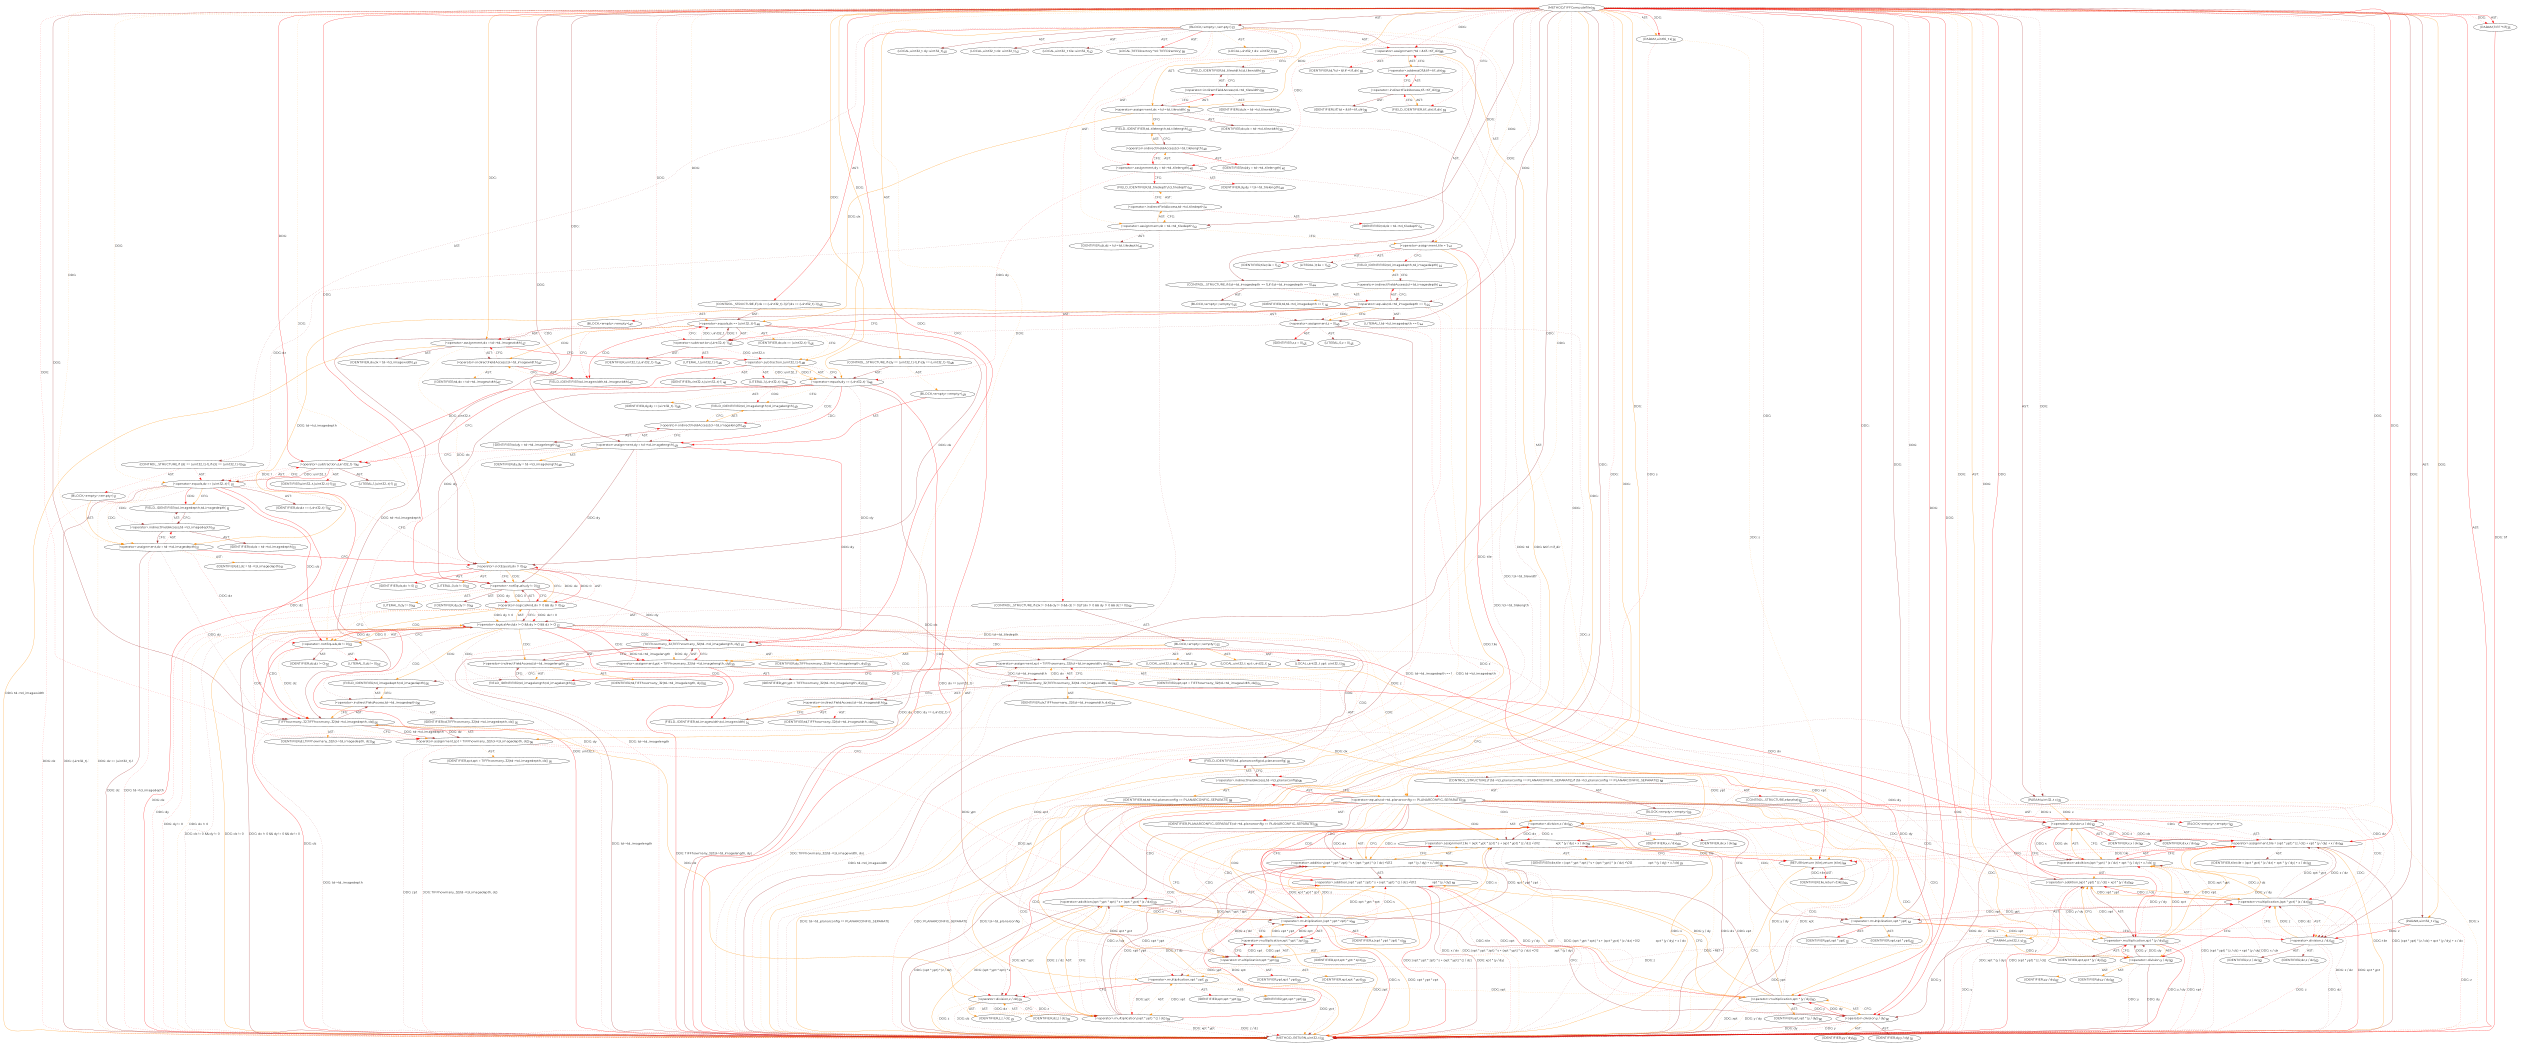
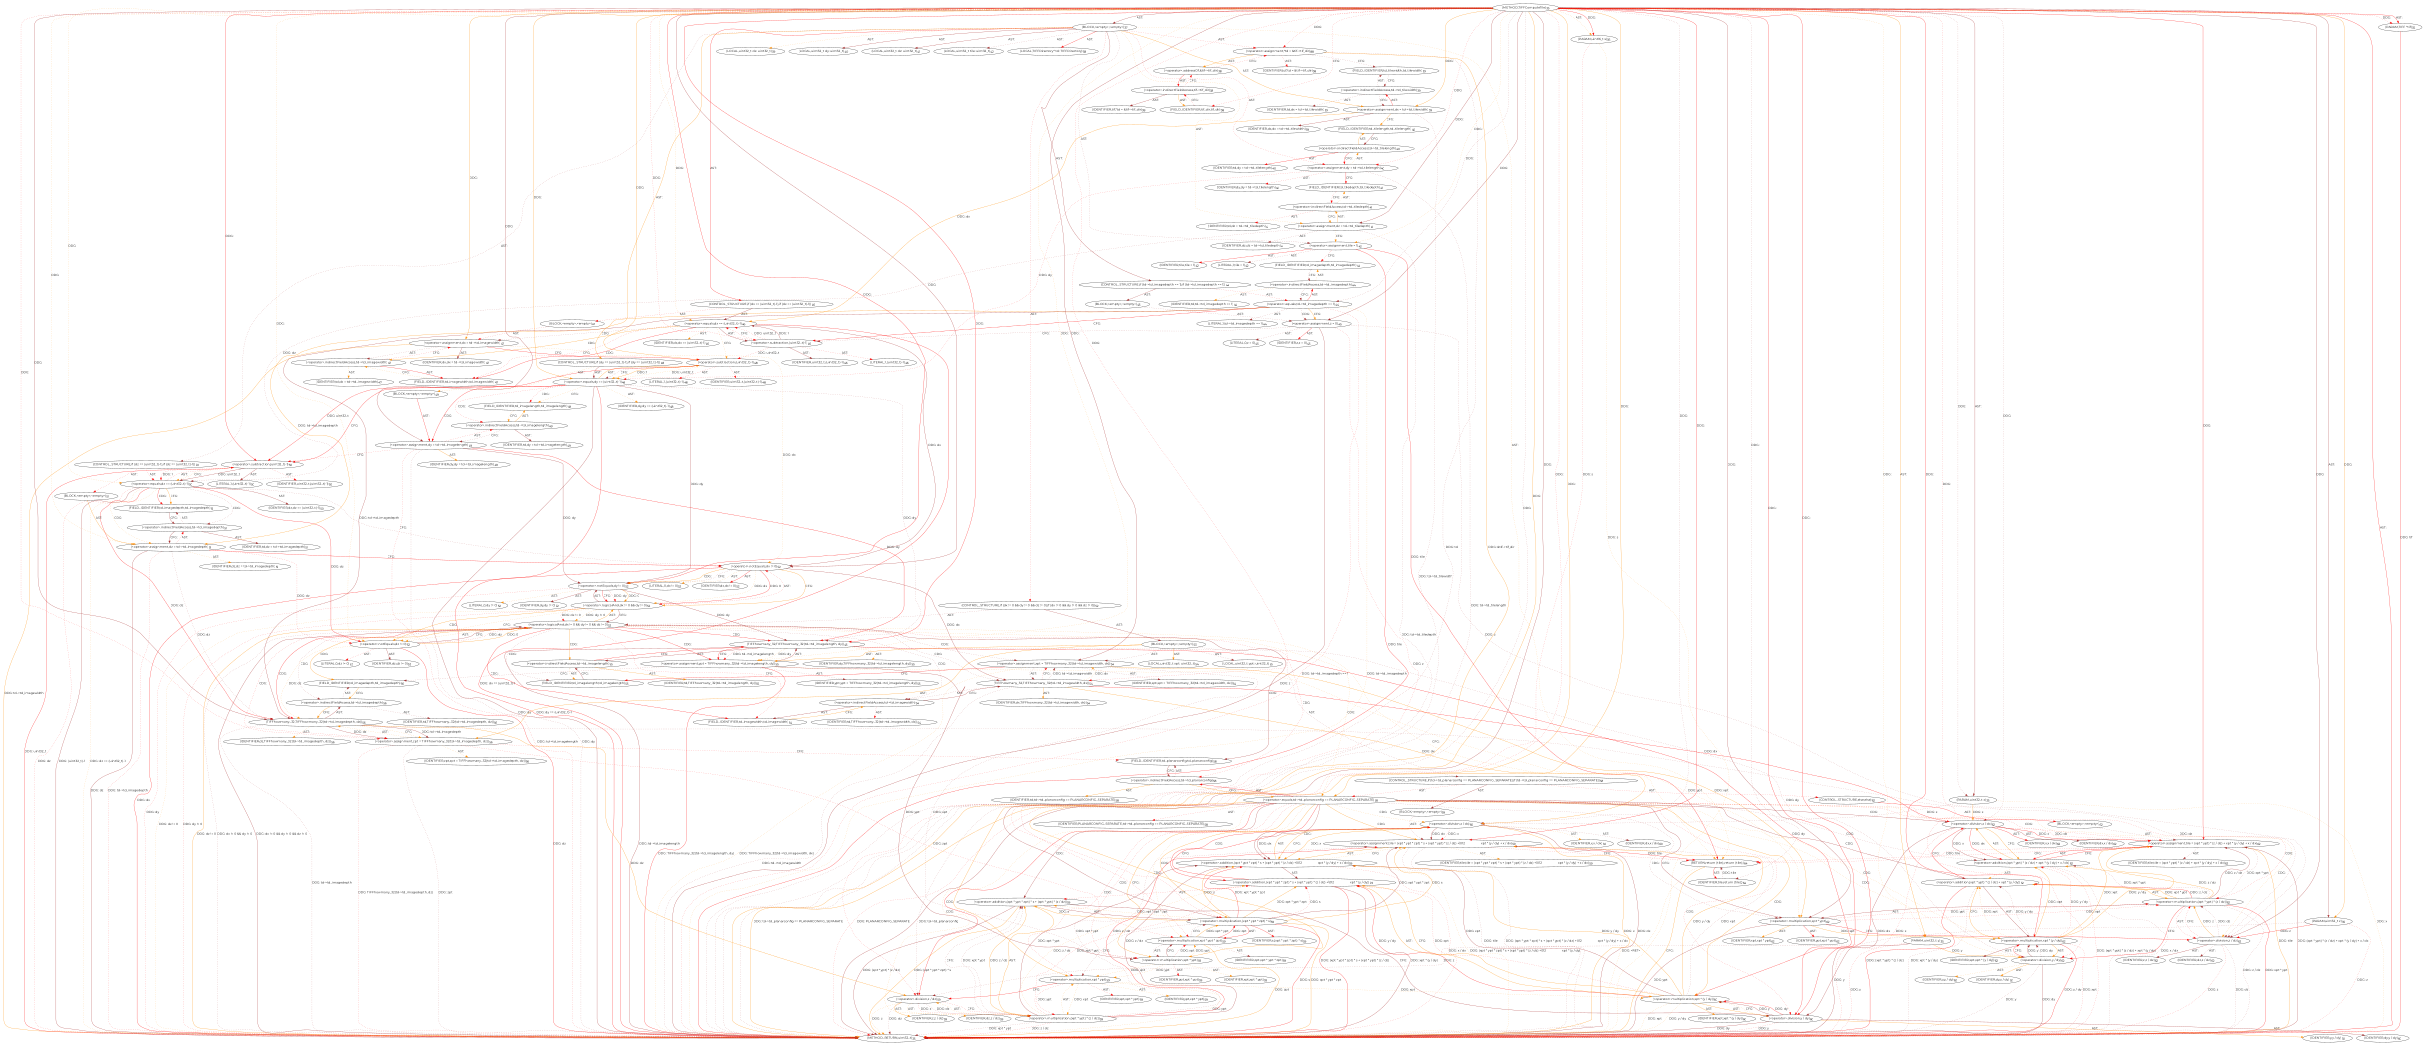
(1528, 491) -> (1073, 297)
(1171, 664) -> none
(1056, 799) -> (1139, 775)
